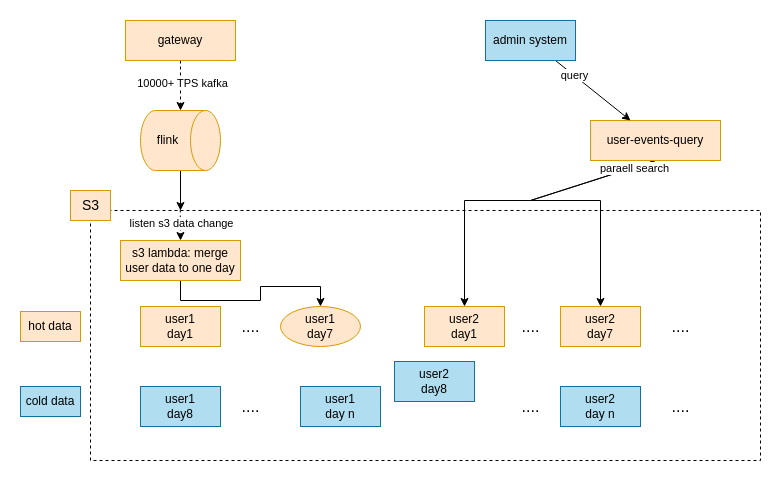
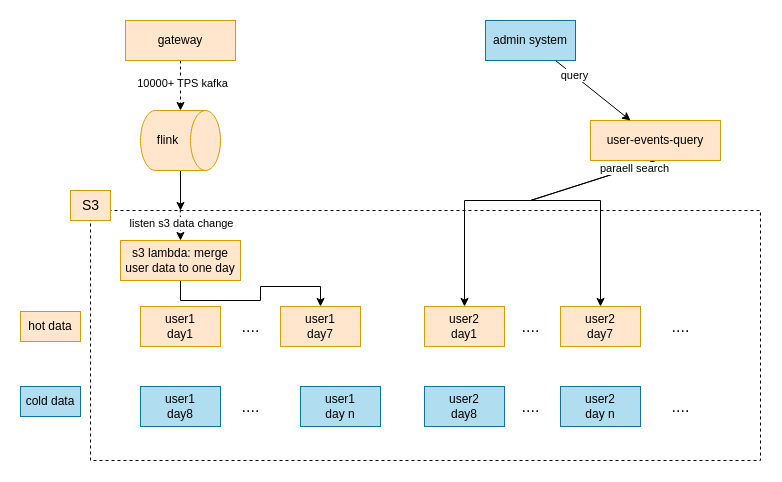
(321, 327) -> (321, 327)
(435, 382) -> (465, 407)
